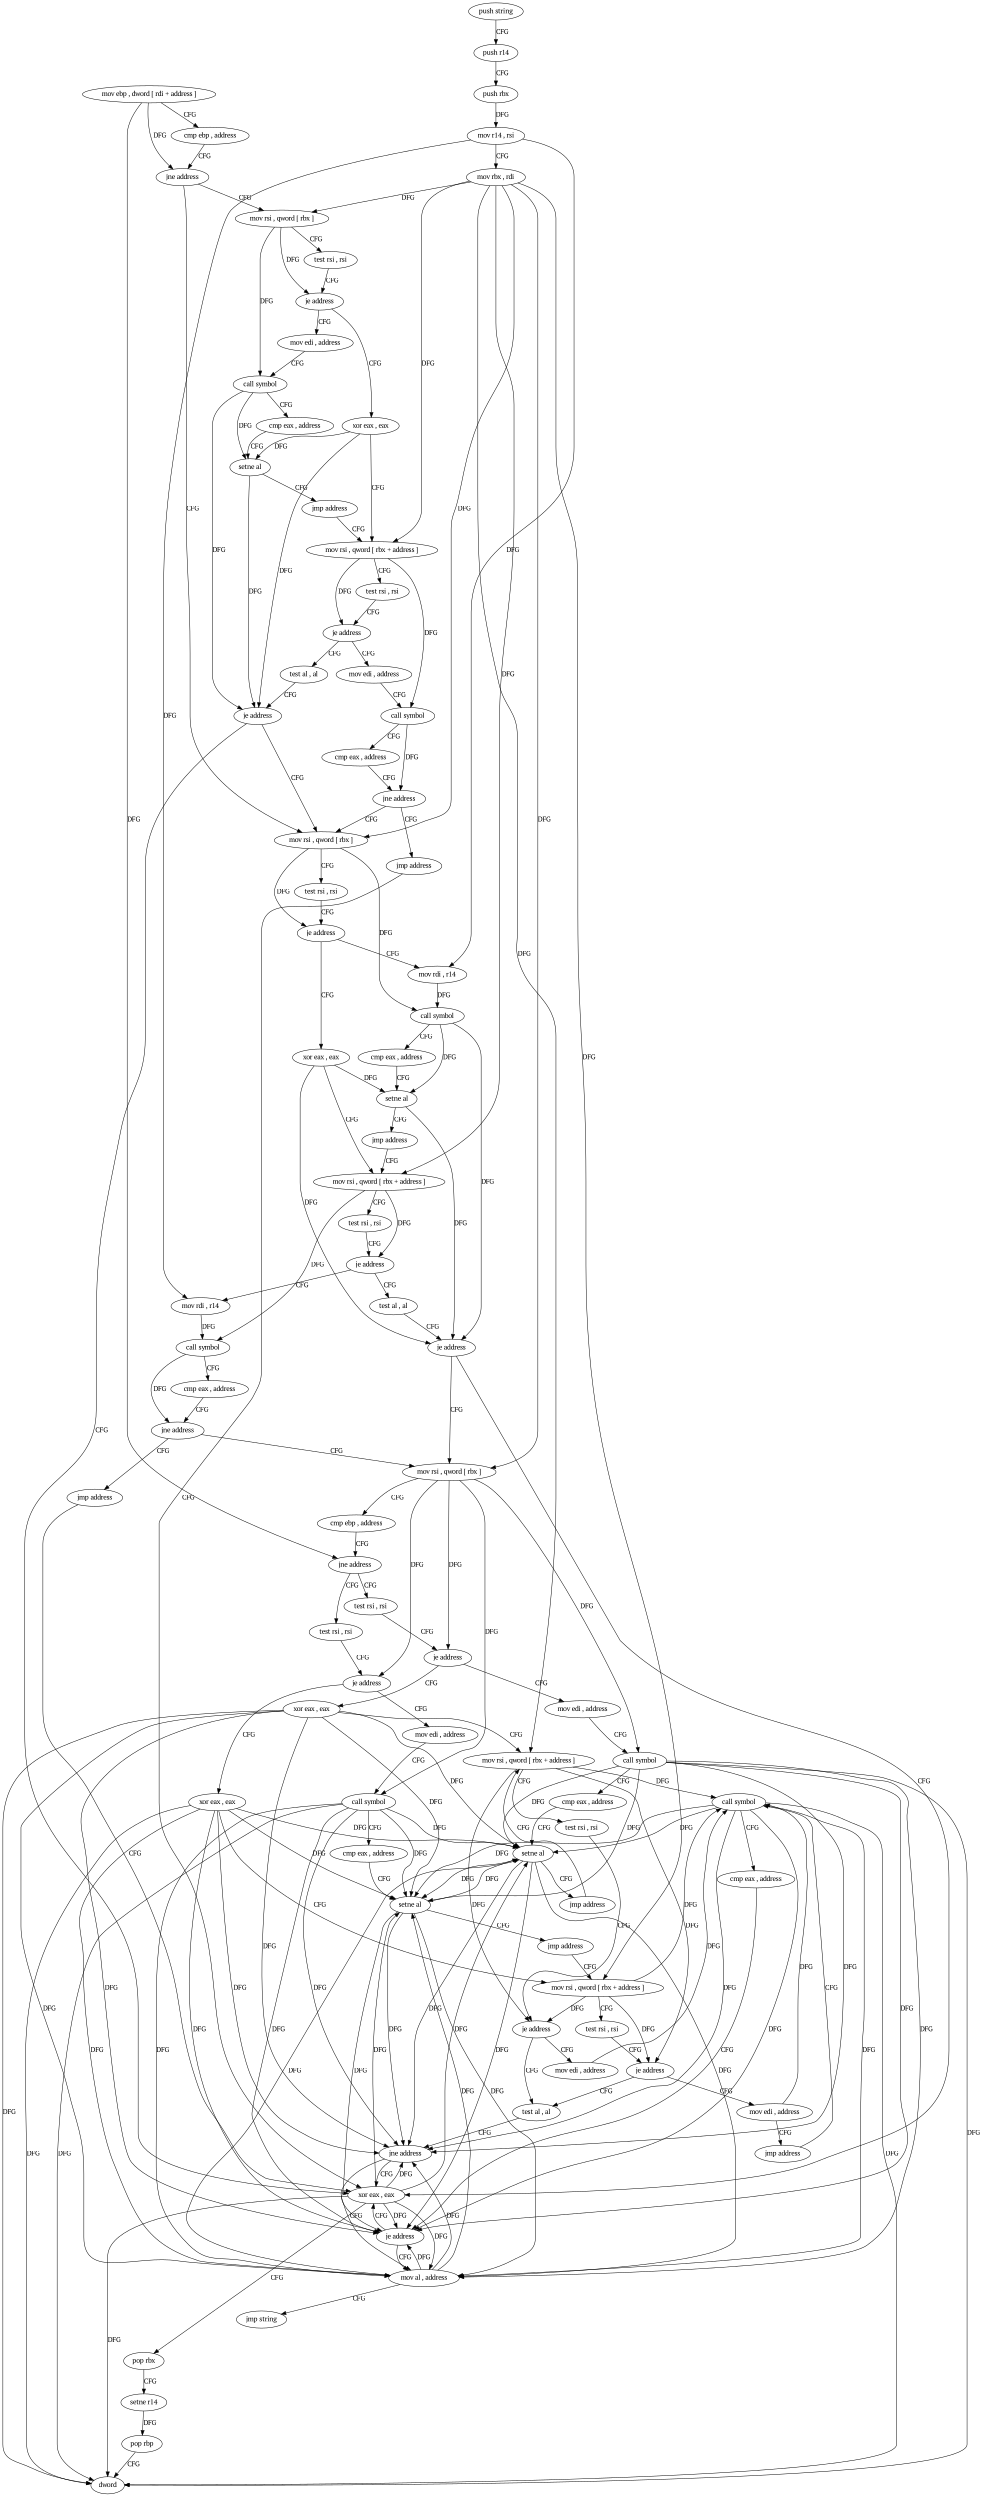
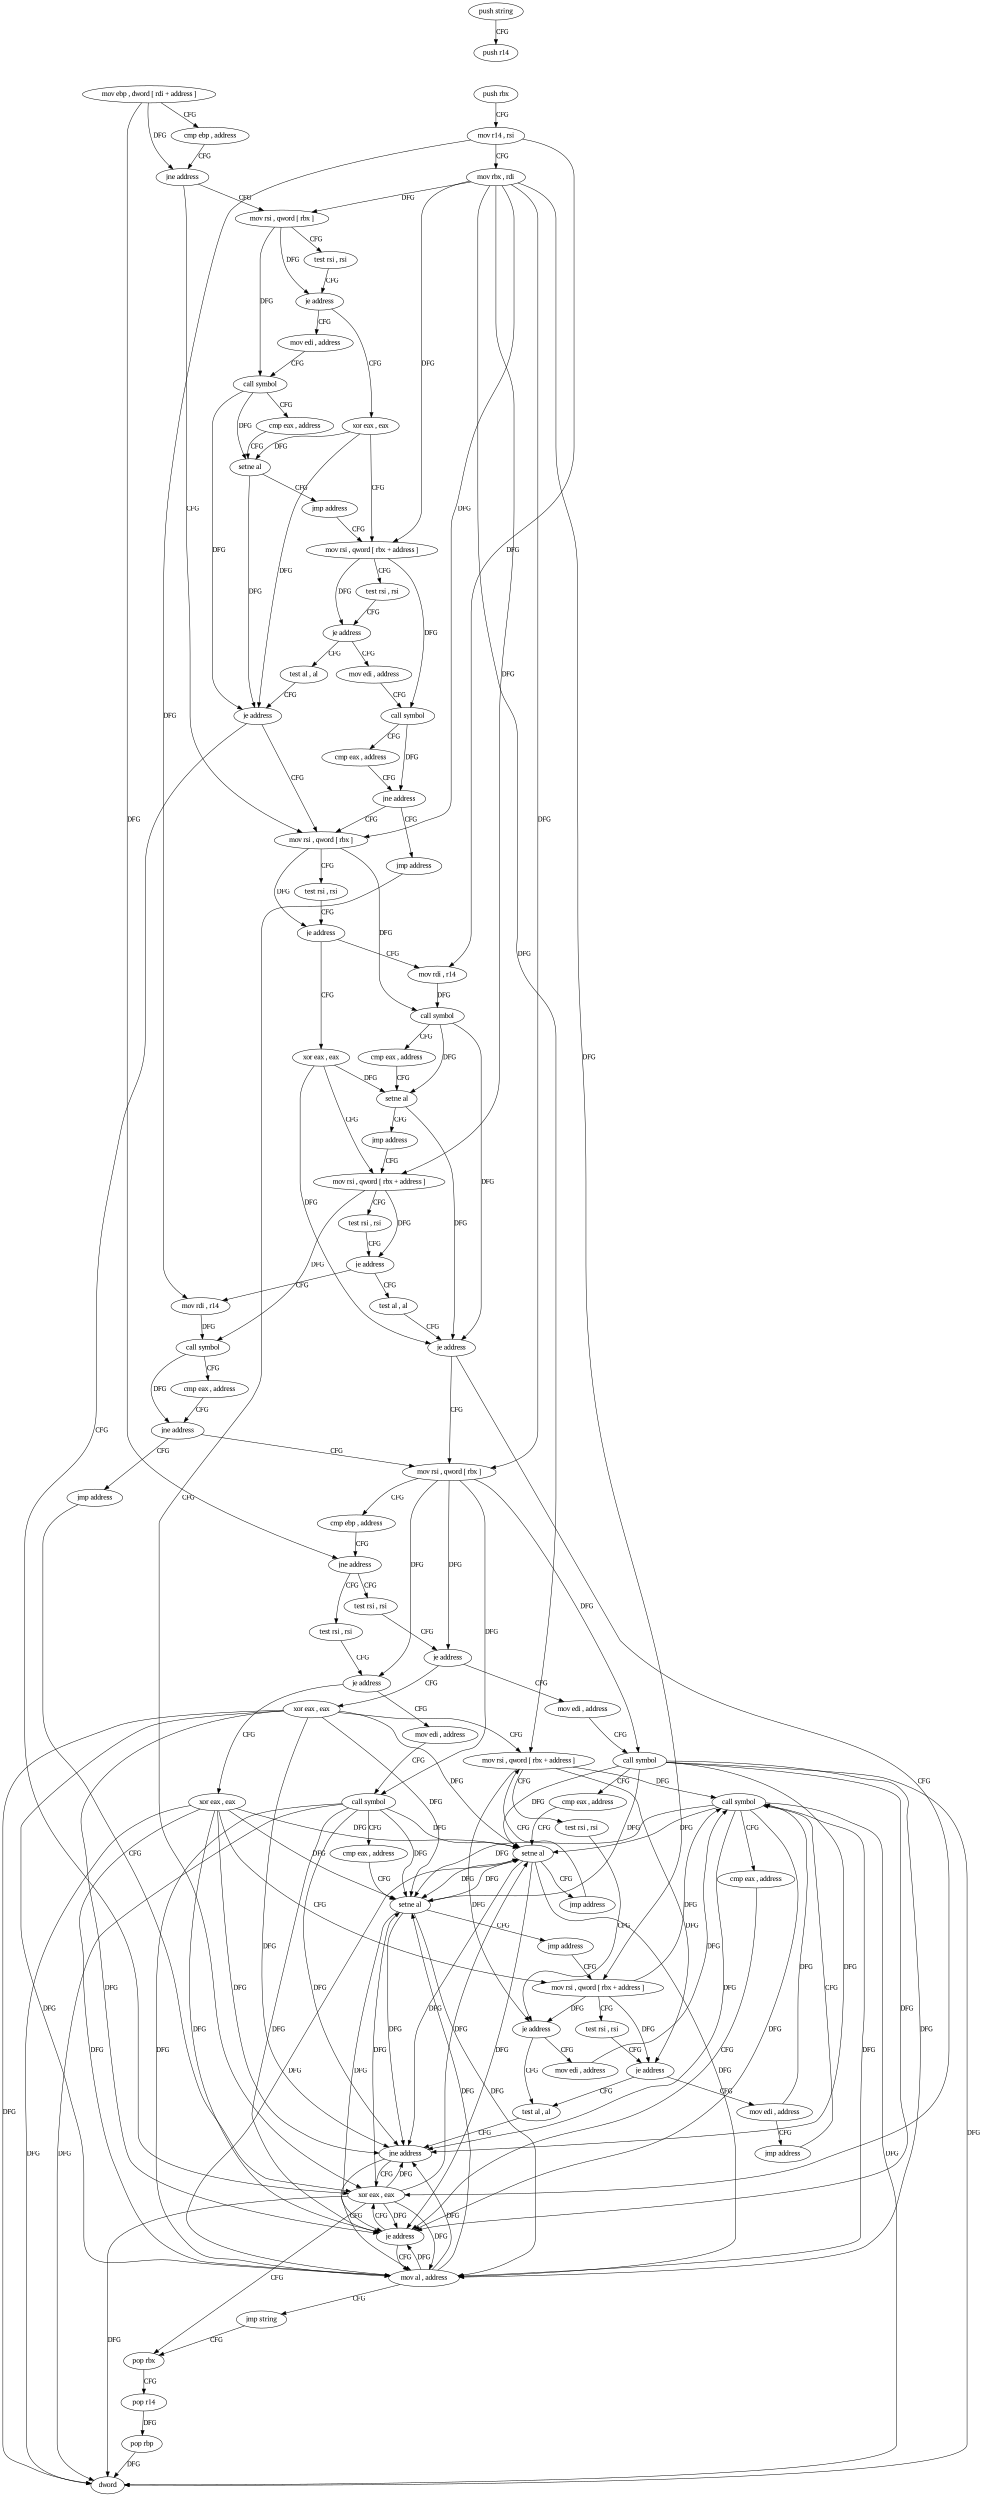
(496, 71) -> none
(502, 115) -> (502, 115)
none -> (204, 2340)
(144, 2402) -> (144, 2402)
(134, 2465) -> (134, 2465)
